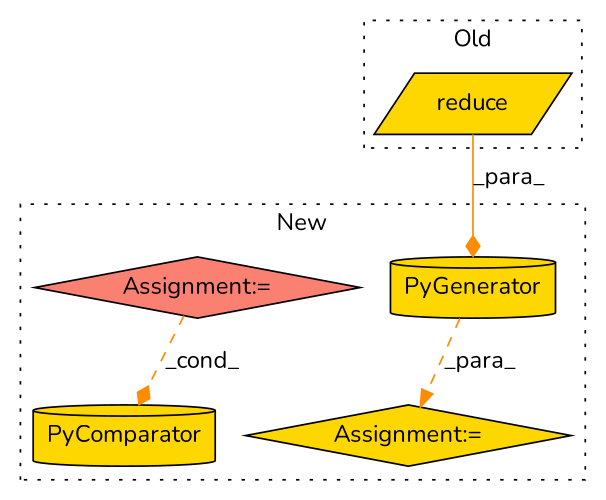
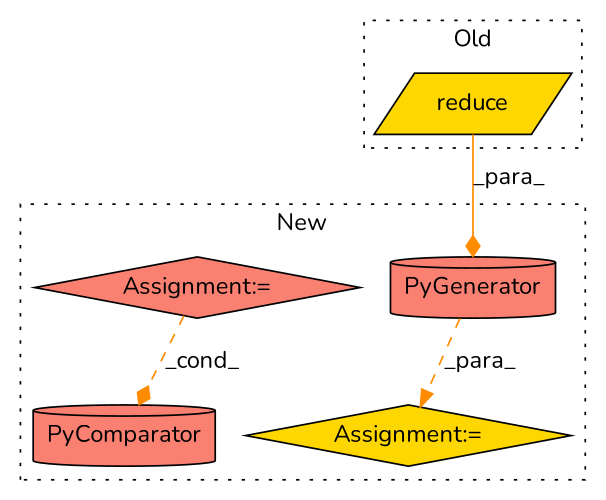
(473, 288) -> (473, 288)
(124, 436) -> (124, 436)
